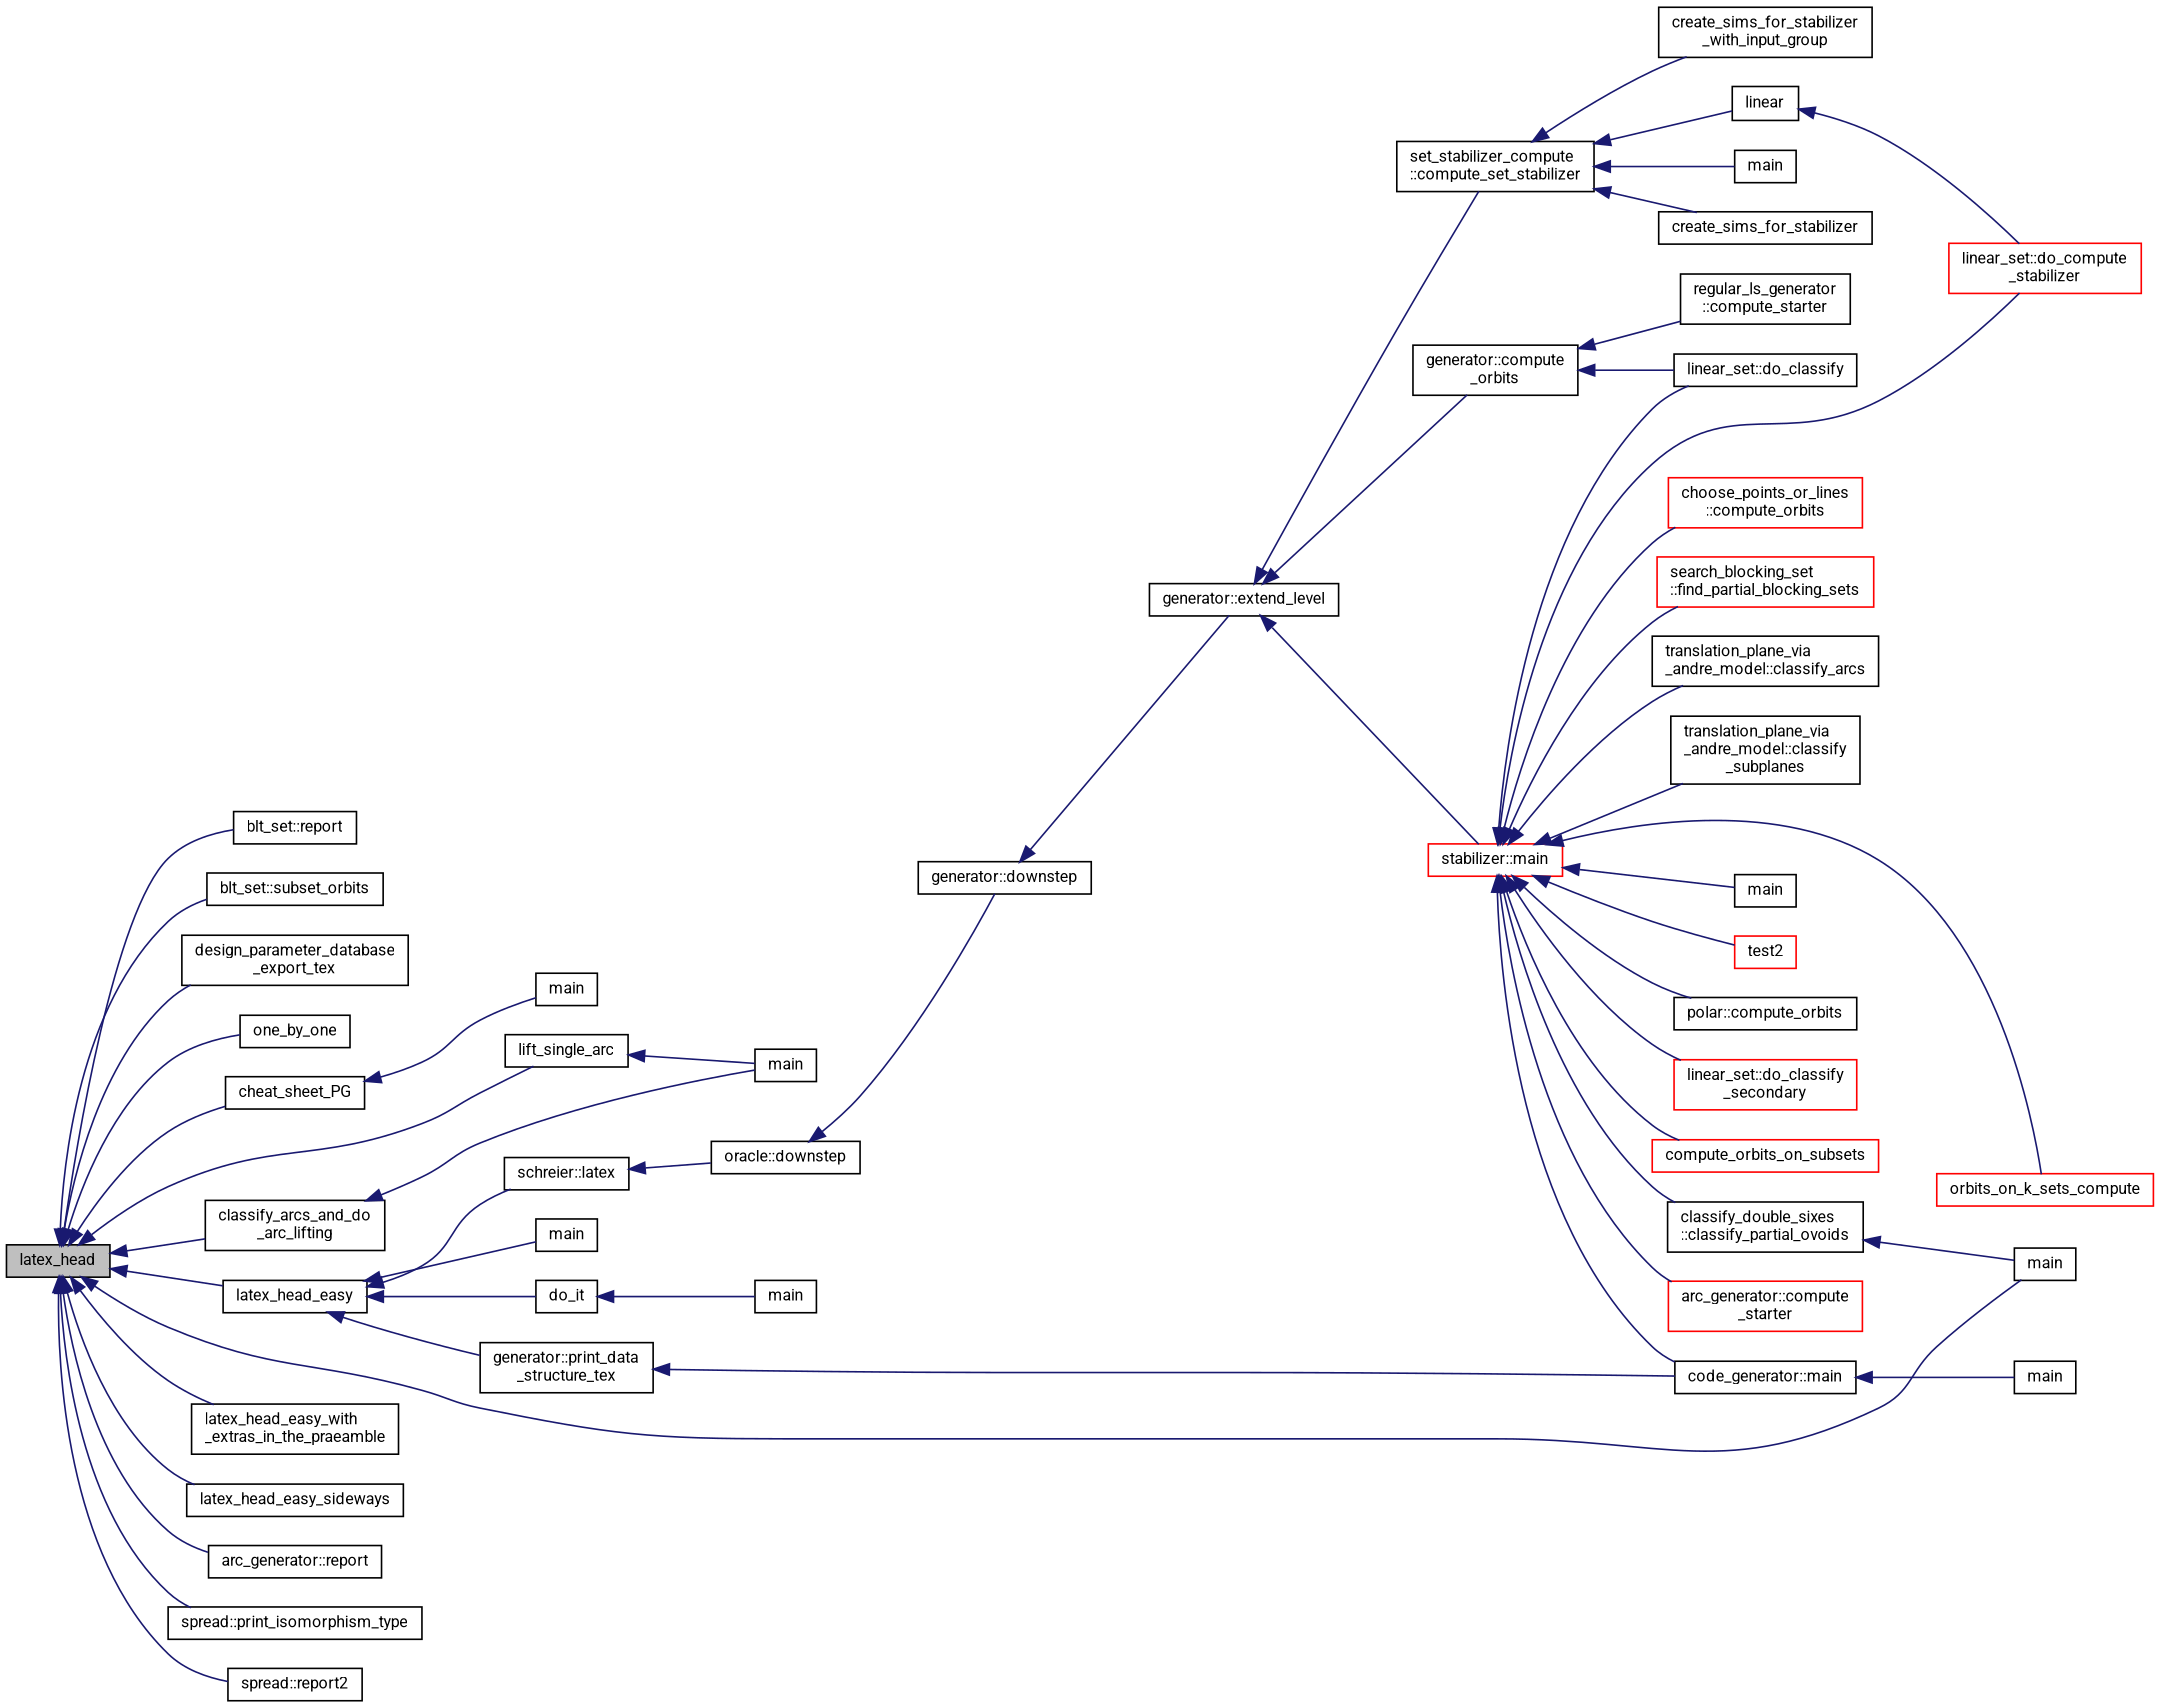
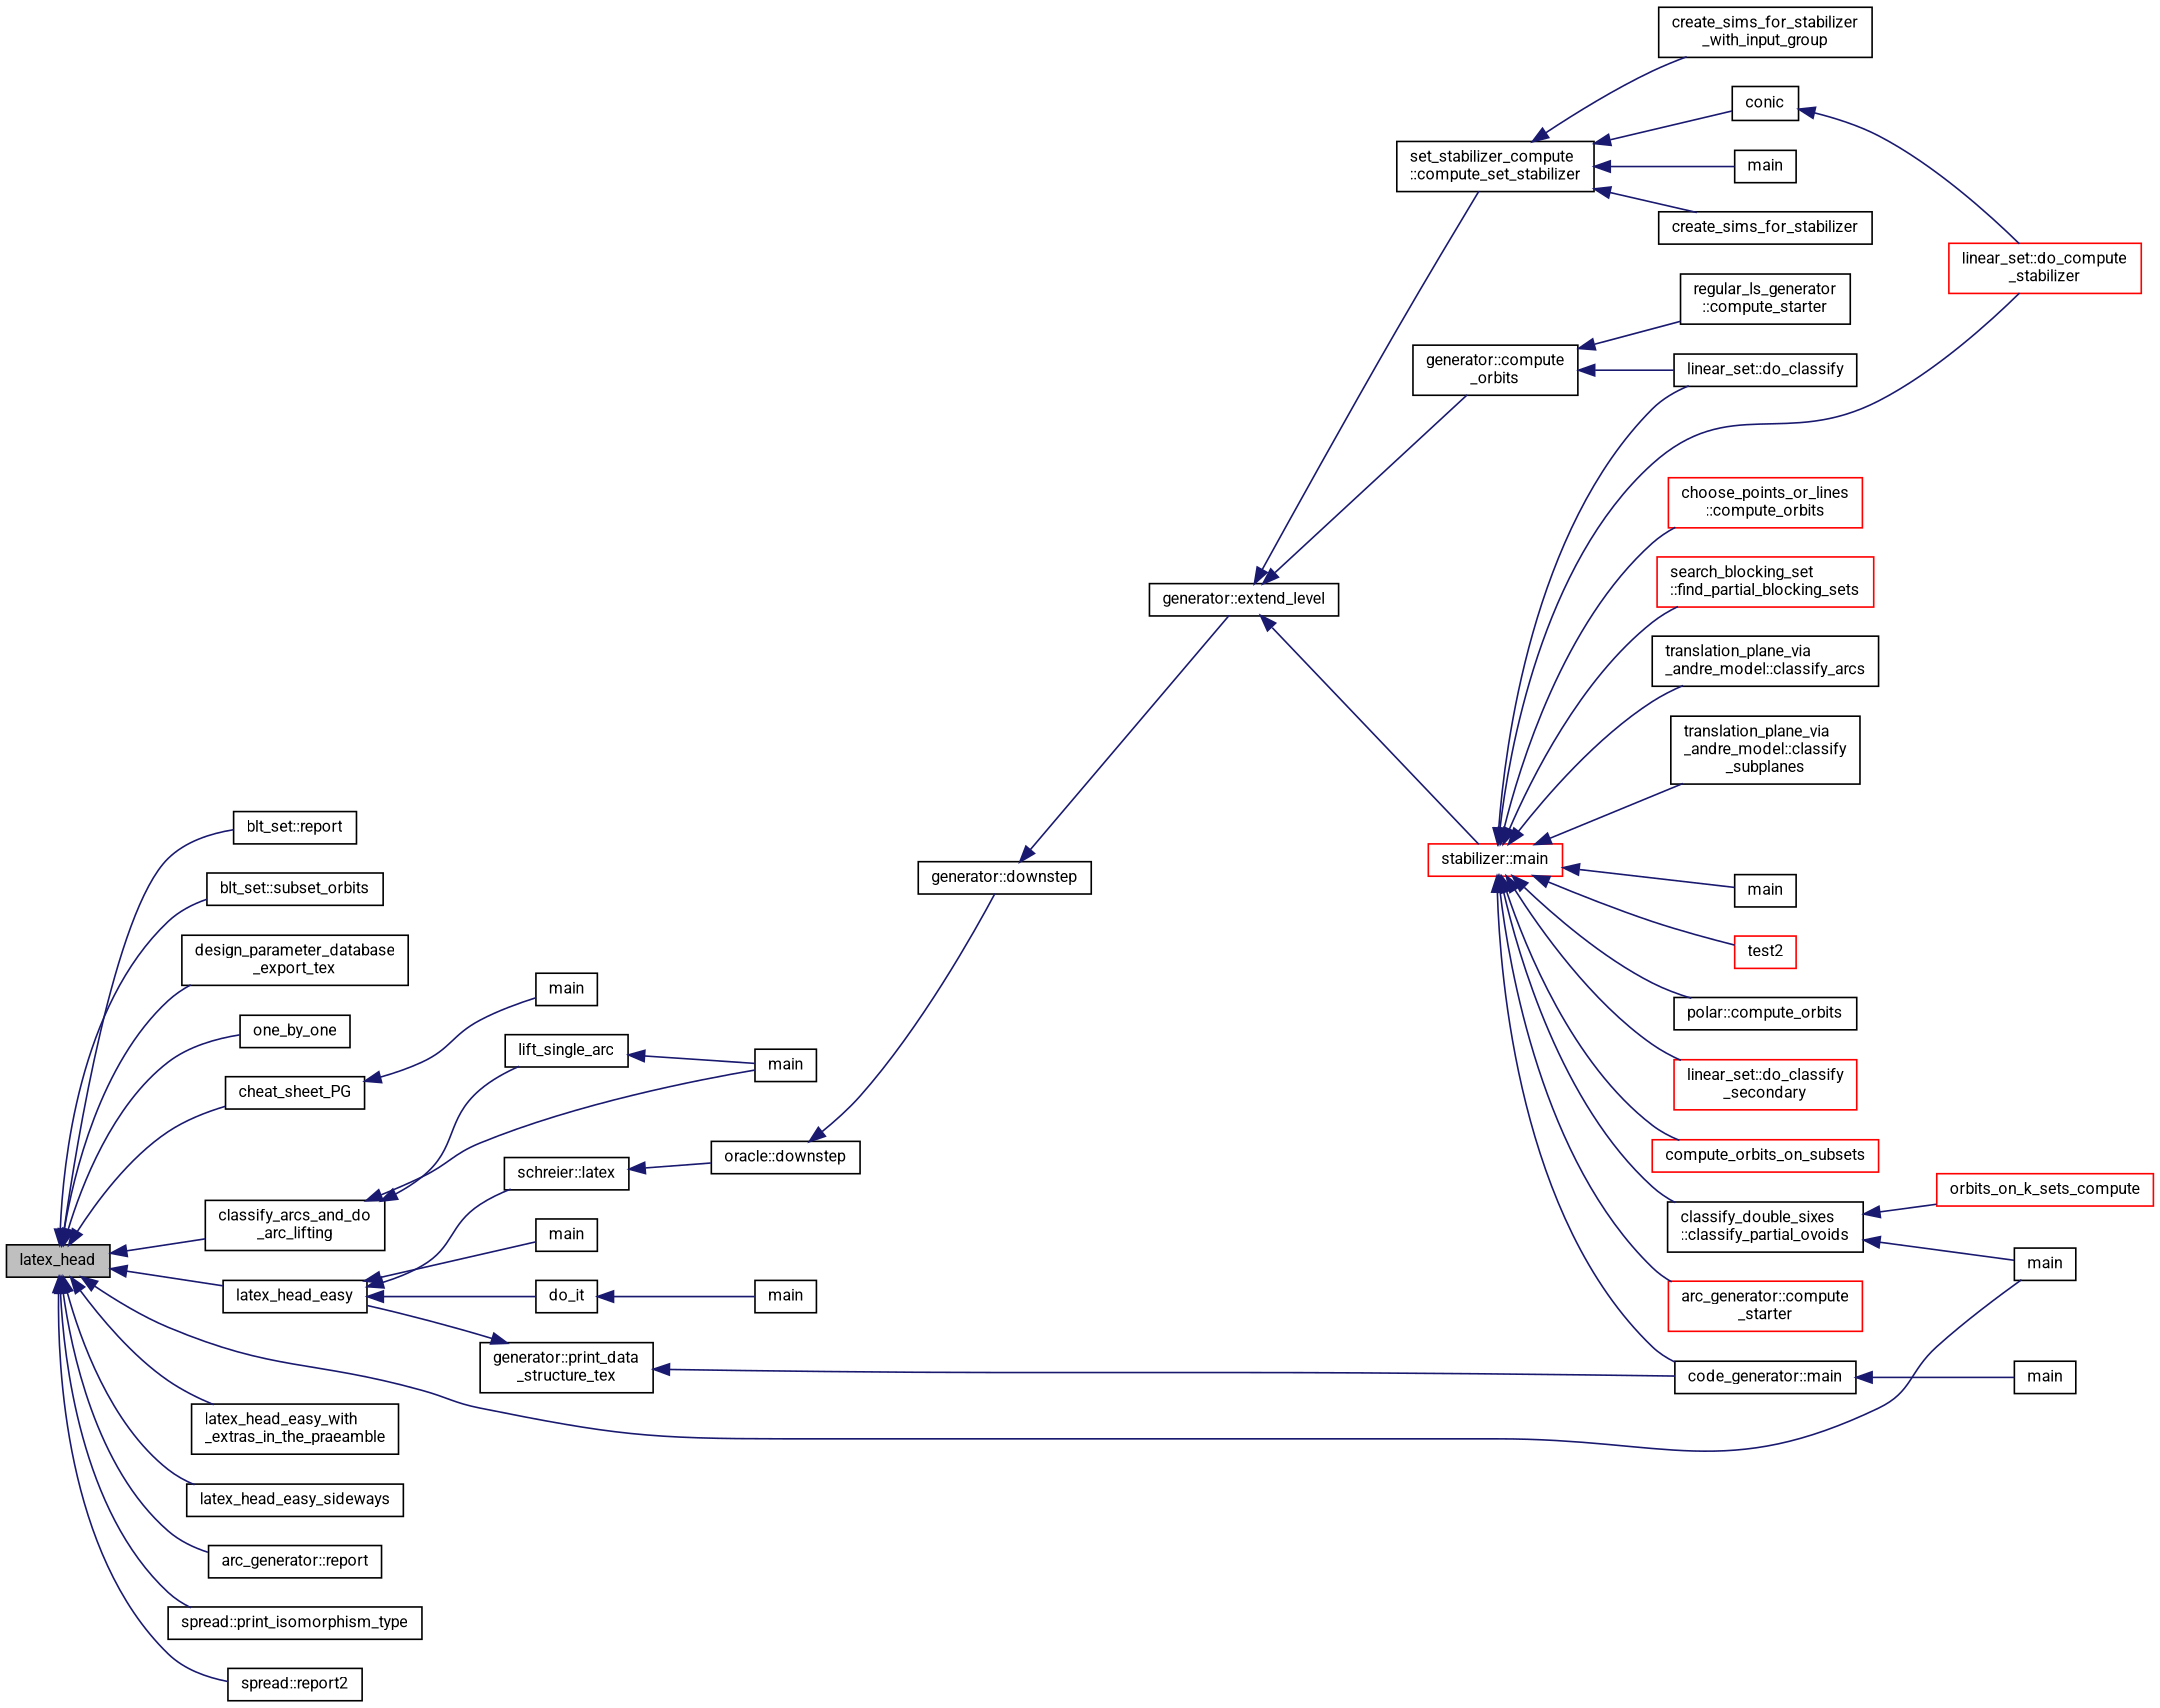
(1765, 103) -> (1765, 103)
(1894, 872) -> (1908, 1208)
(312, 1150) -> (454, 1127)
(411, 1338) -> (430, 1321)
